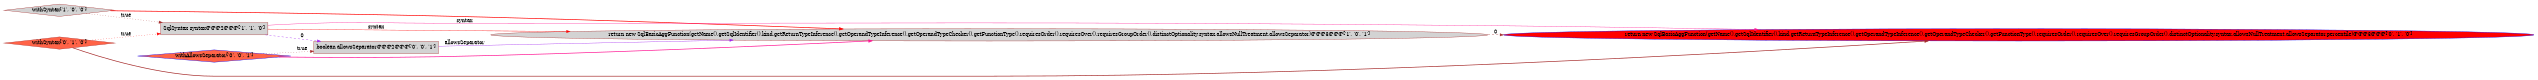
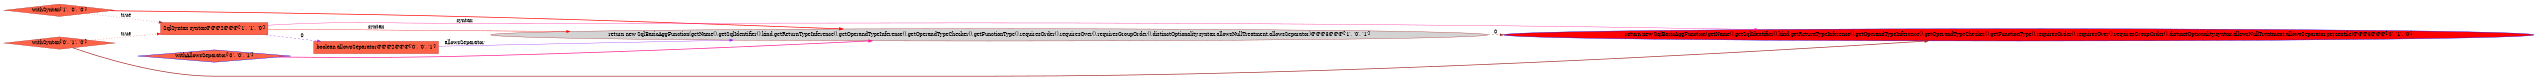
(59, 10) -> (59, 10)
(214, 29) -> (214, 29)
(376, 47) -> (376, 47)
(287, 53) -> none
